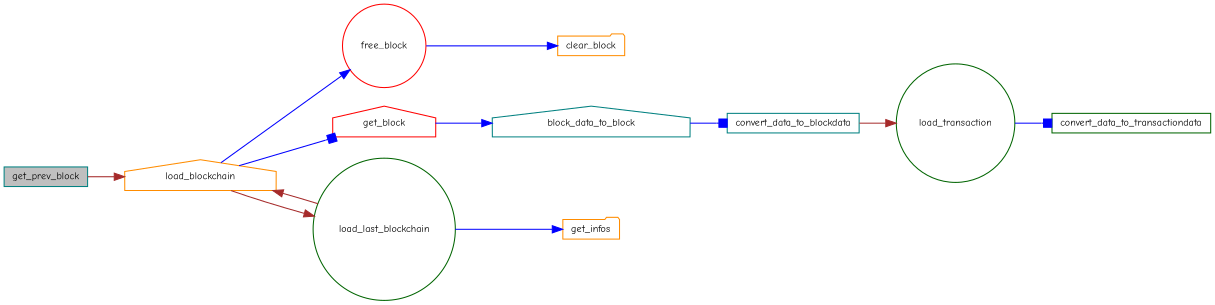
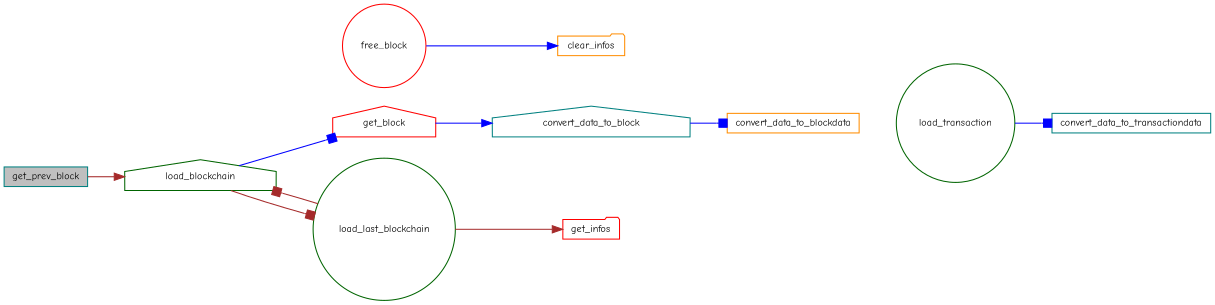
(591, 46) -> (591, 46)
(281, 119) -> none
(591, 123) -> (591, 123)
(793, 123) -> (793, 123)
(873, 123) -> none
(1131, 123) -> (1131, 123)
(200, 177) -> (200, 177)
(301, 198) -> (301, 198)
(267, 203) -> (267, 203)
(504, 229) -> (504, 229)
(591, 229) -> (591, 229)
